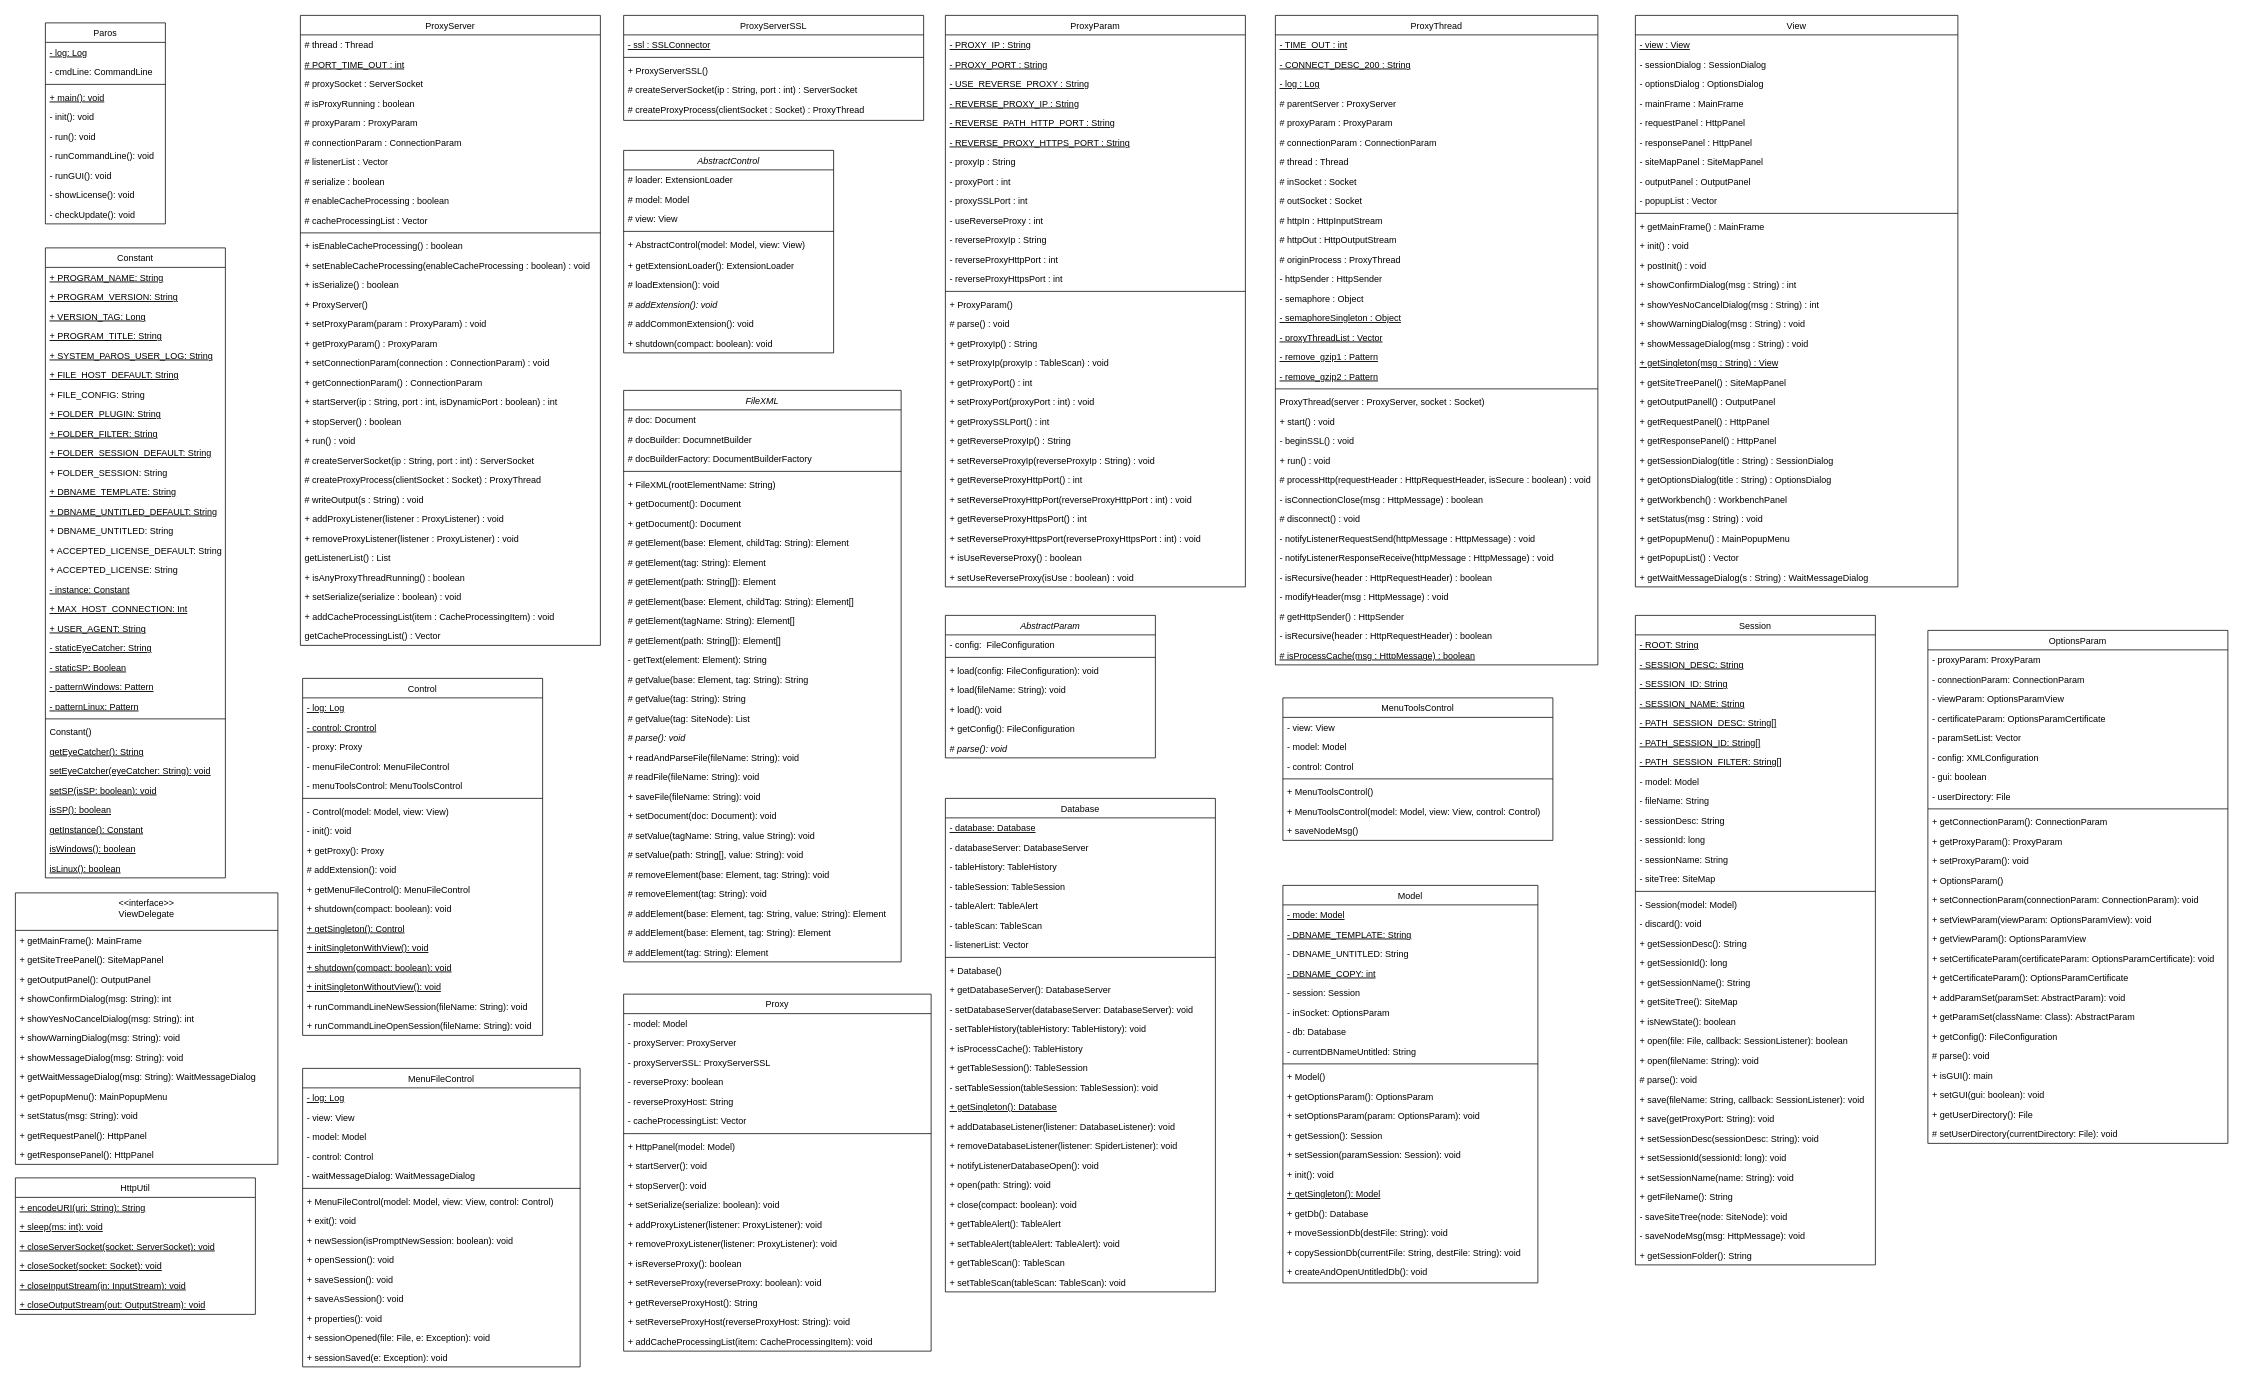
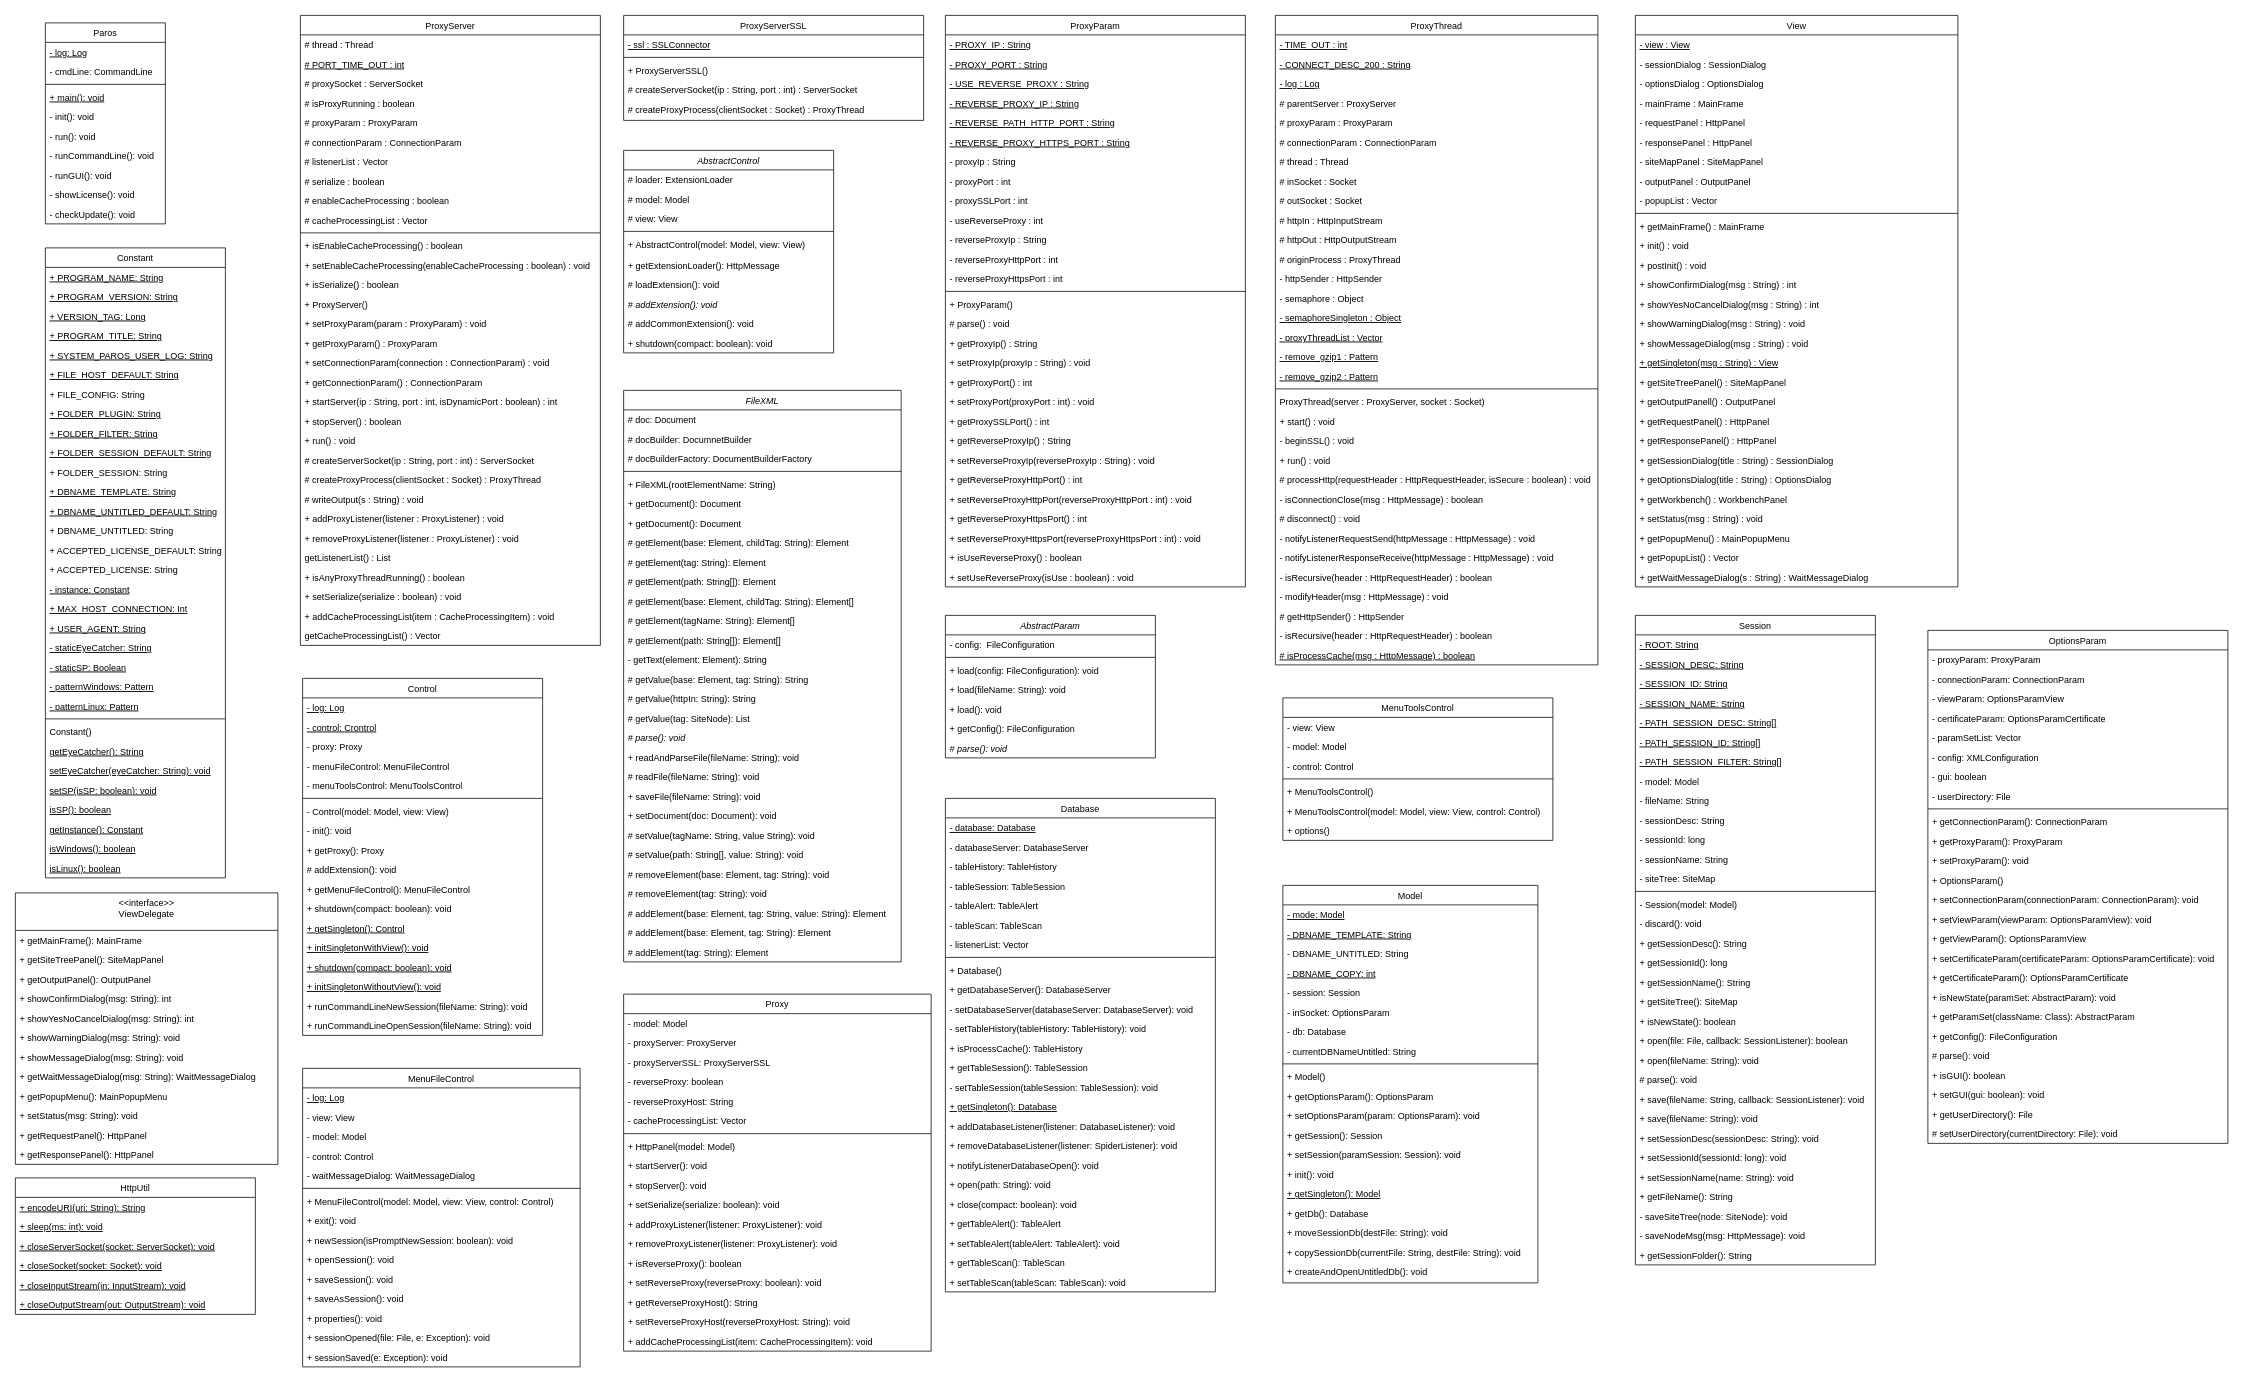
(721, 266) -> (712, 266)
(1040, 363) -> (1032, 363)
(697, 699) -> (704, 699)
(1324, 831) -> (1312, 831)
(2037, 998) -> (2033, 998)
(1965, 1076) -> (1973, 1076)
(1718, 1119) -> (1706, 1119)
